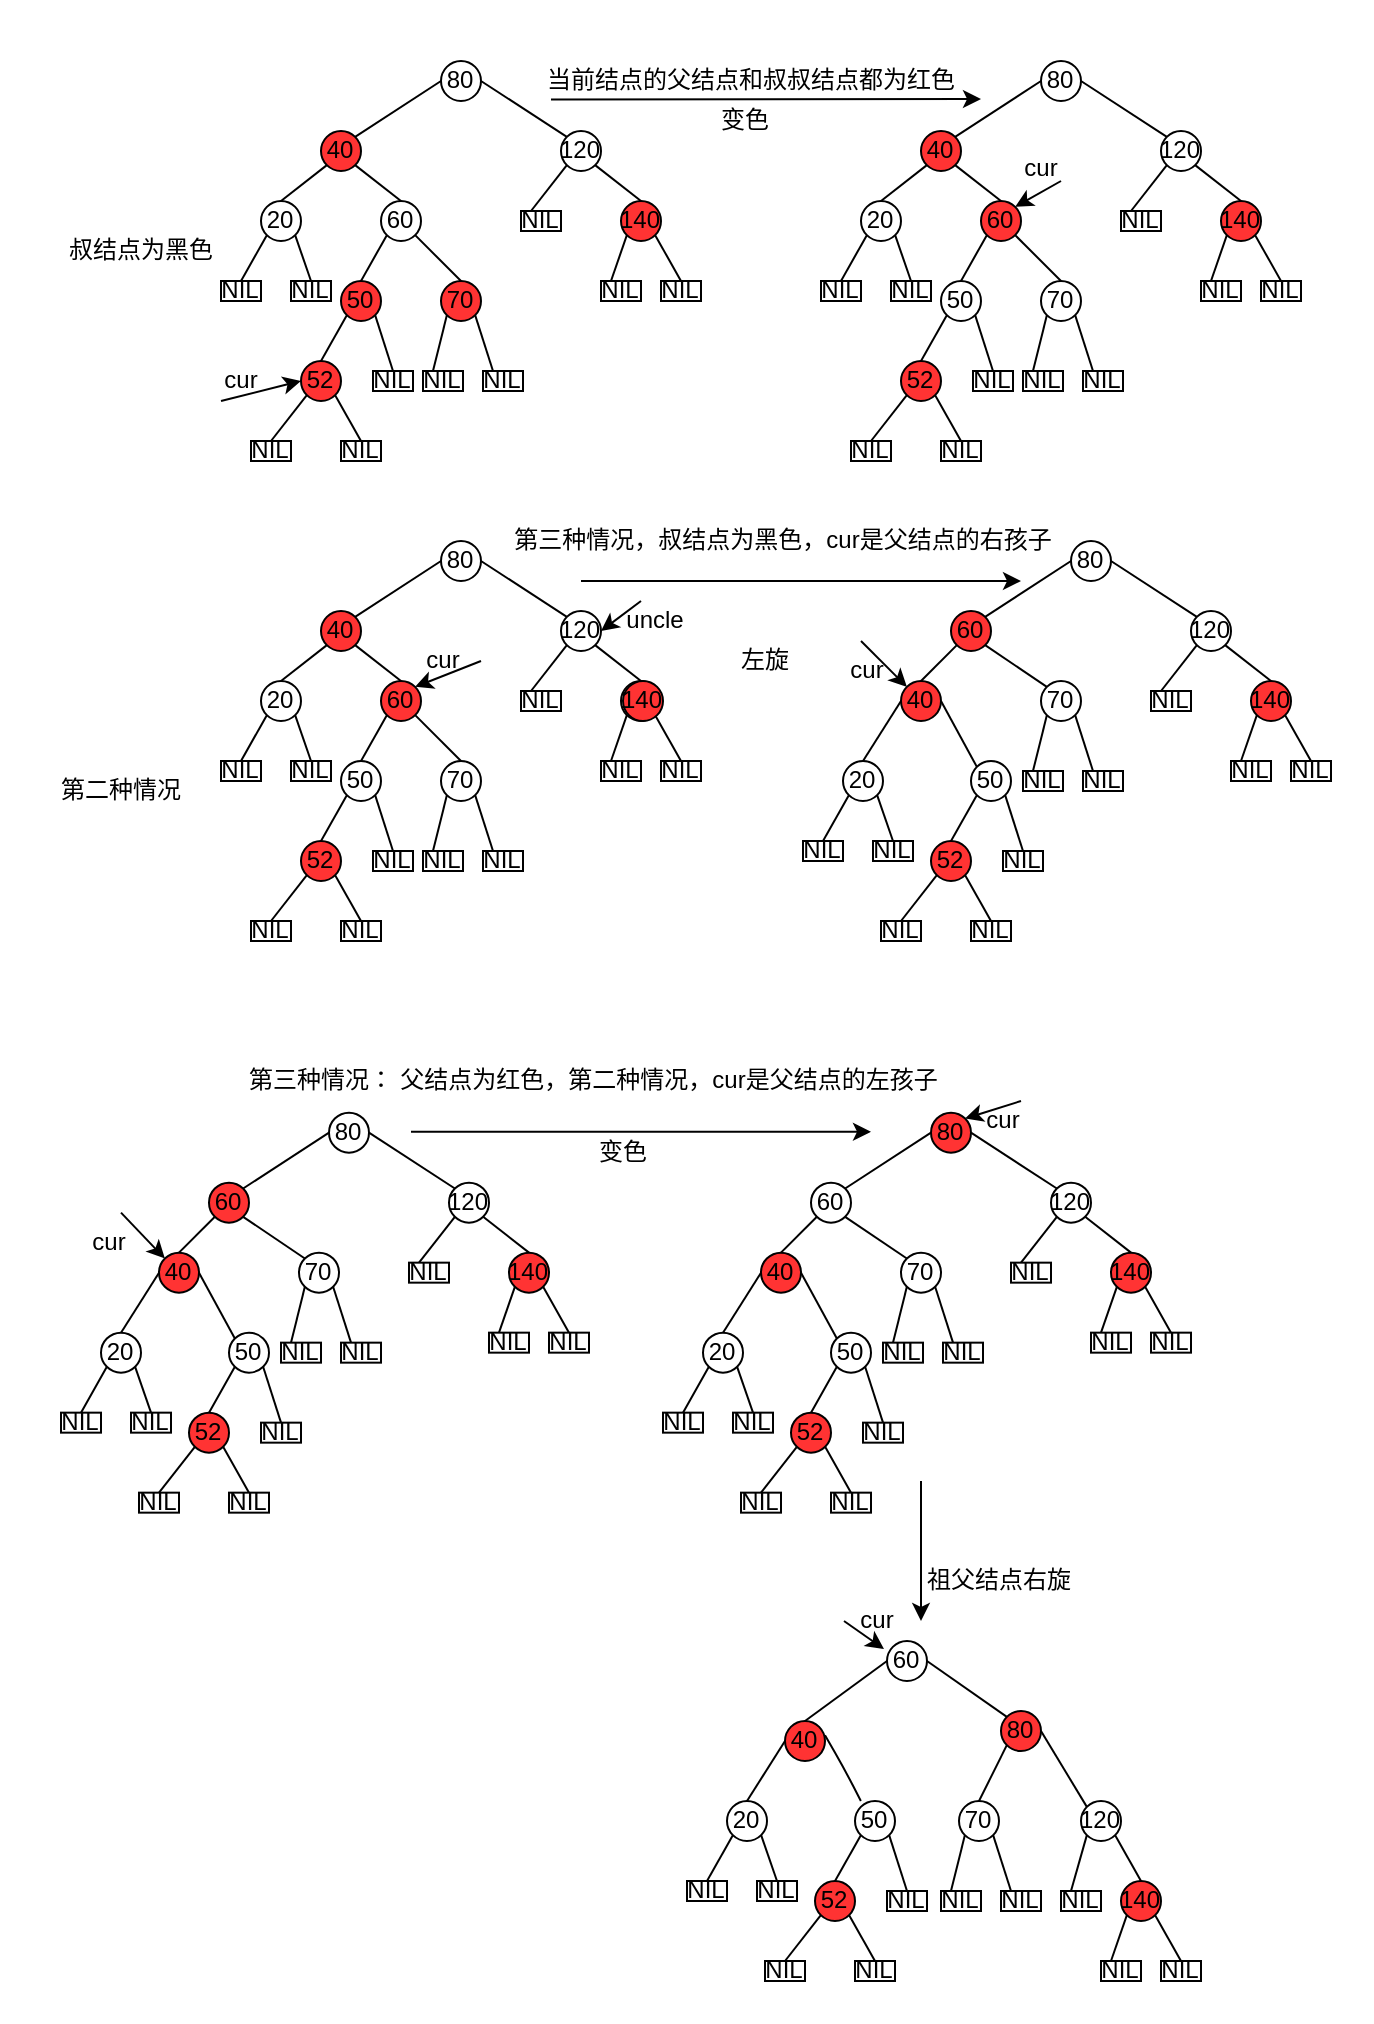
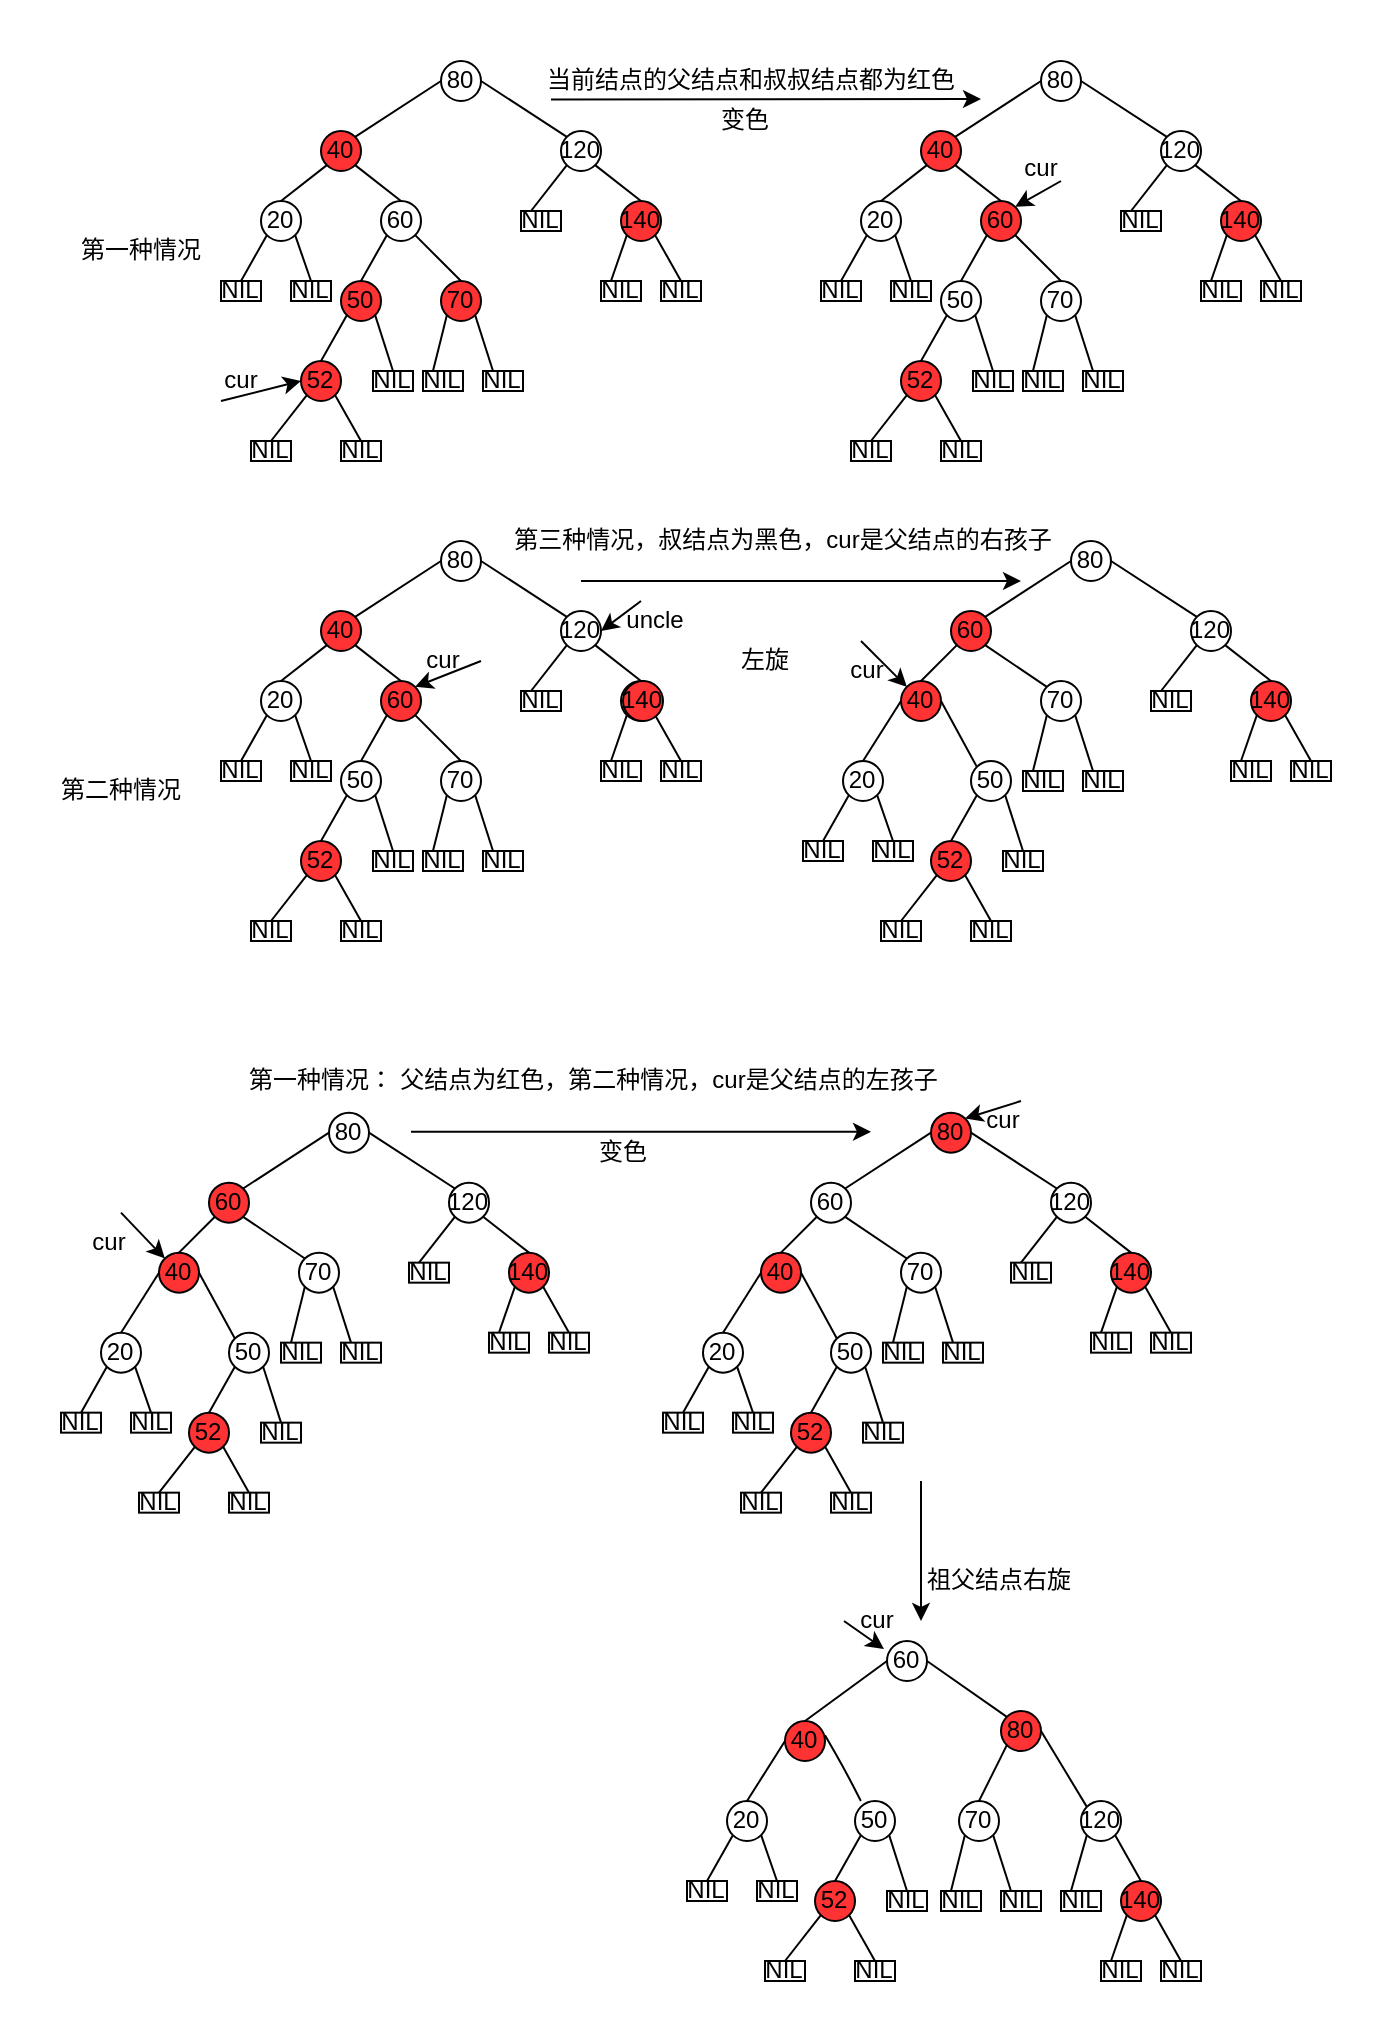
(142, 251) -> (142, 251)
(322, 1081) -> (322, 1081)
